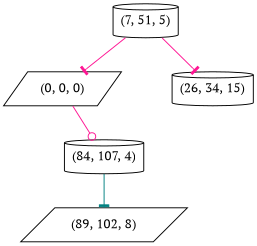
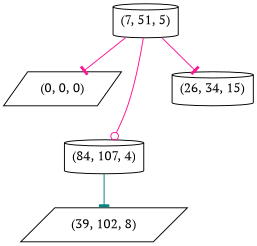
(81, 120) -> (133, 86)
(104, 225) -> (104, 225)
